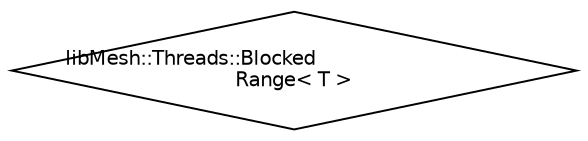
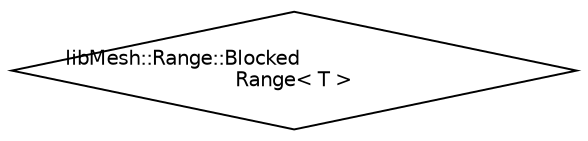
(294, 71) -> (294, 71)
